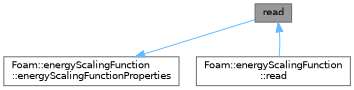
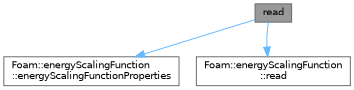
(280, 44) -> (267, 35)
